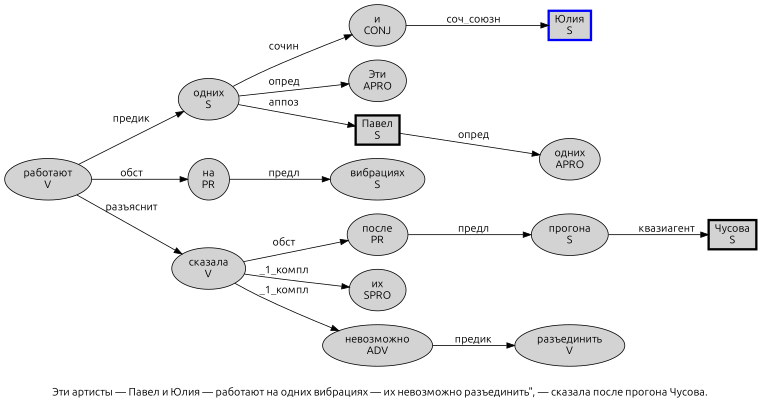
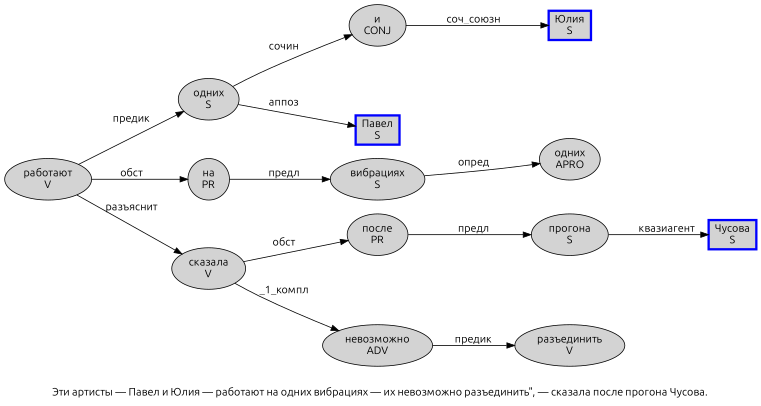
(378, 81) -> none
(378, 130) -> (378, 130)
(466, 143) -> (478, 171)
(732, 235) -> (732, 235)
(378, 290) -> none
